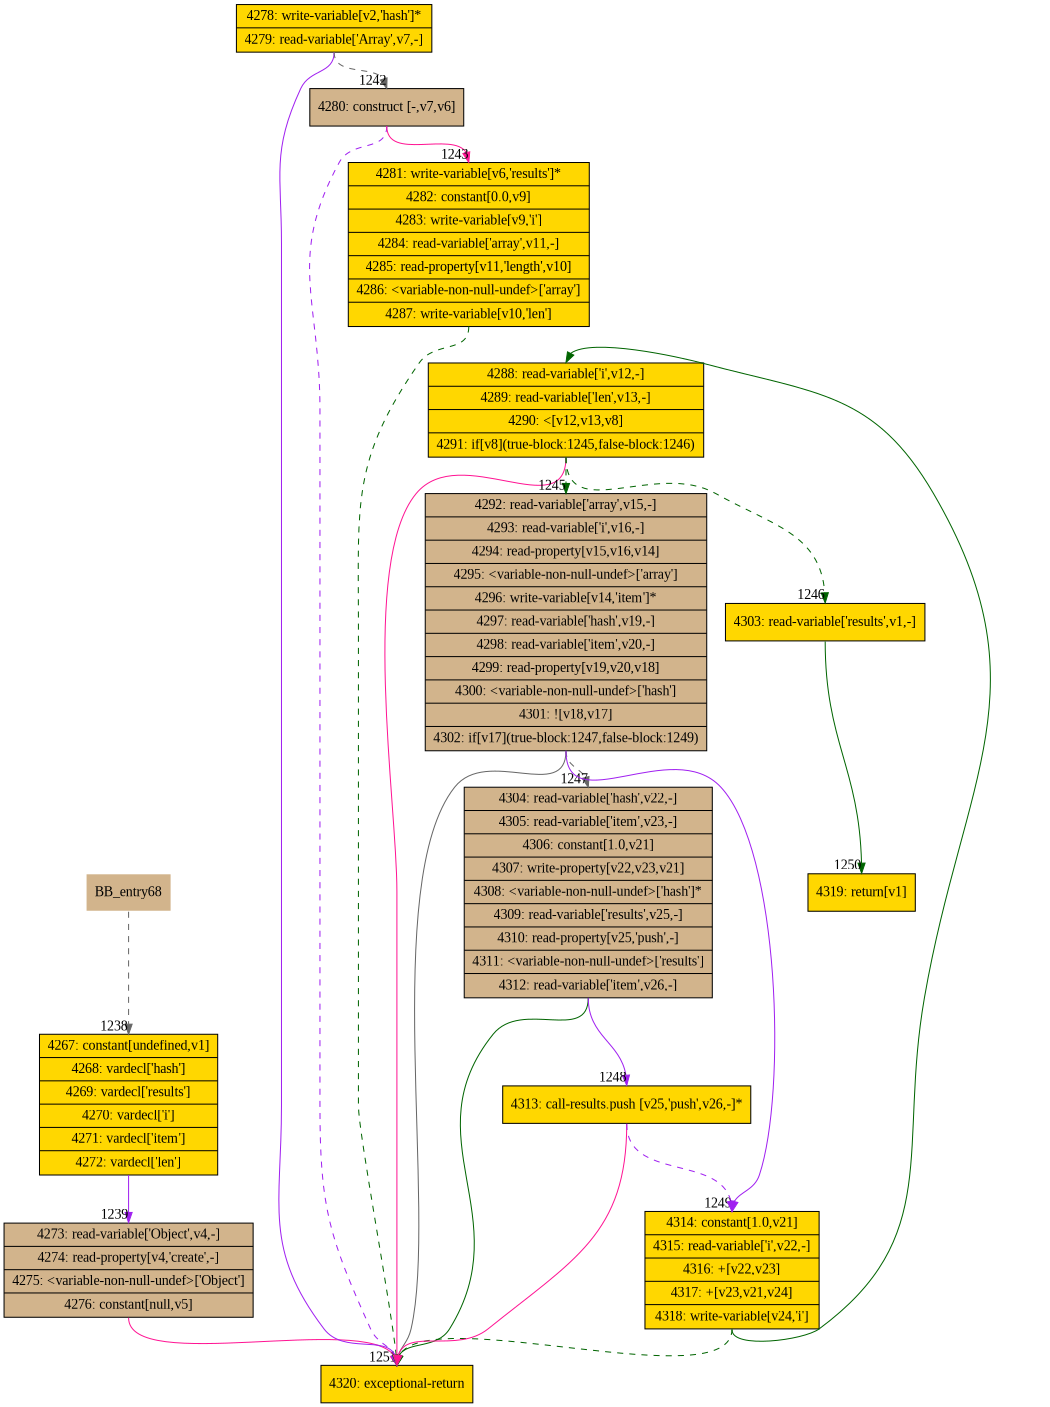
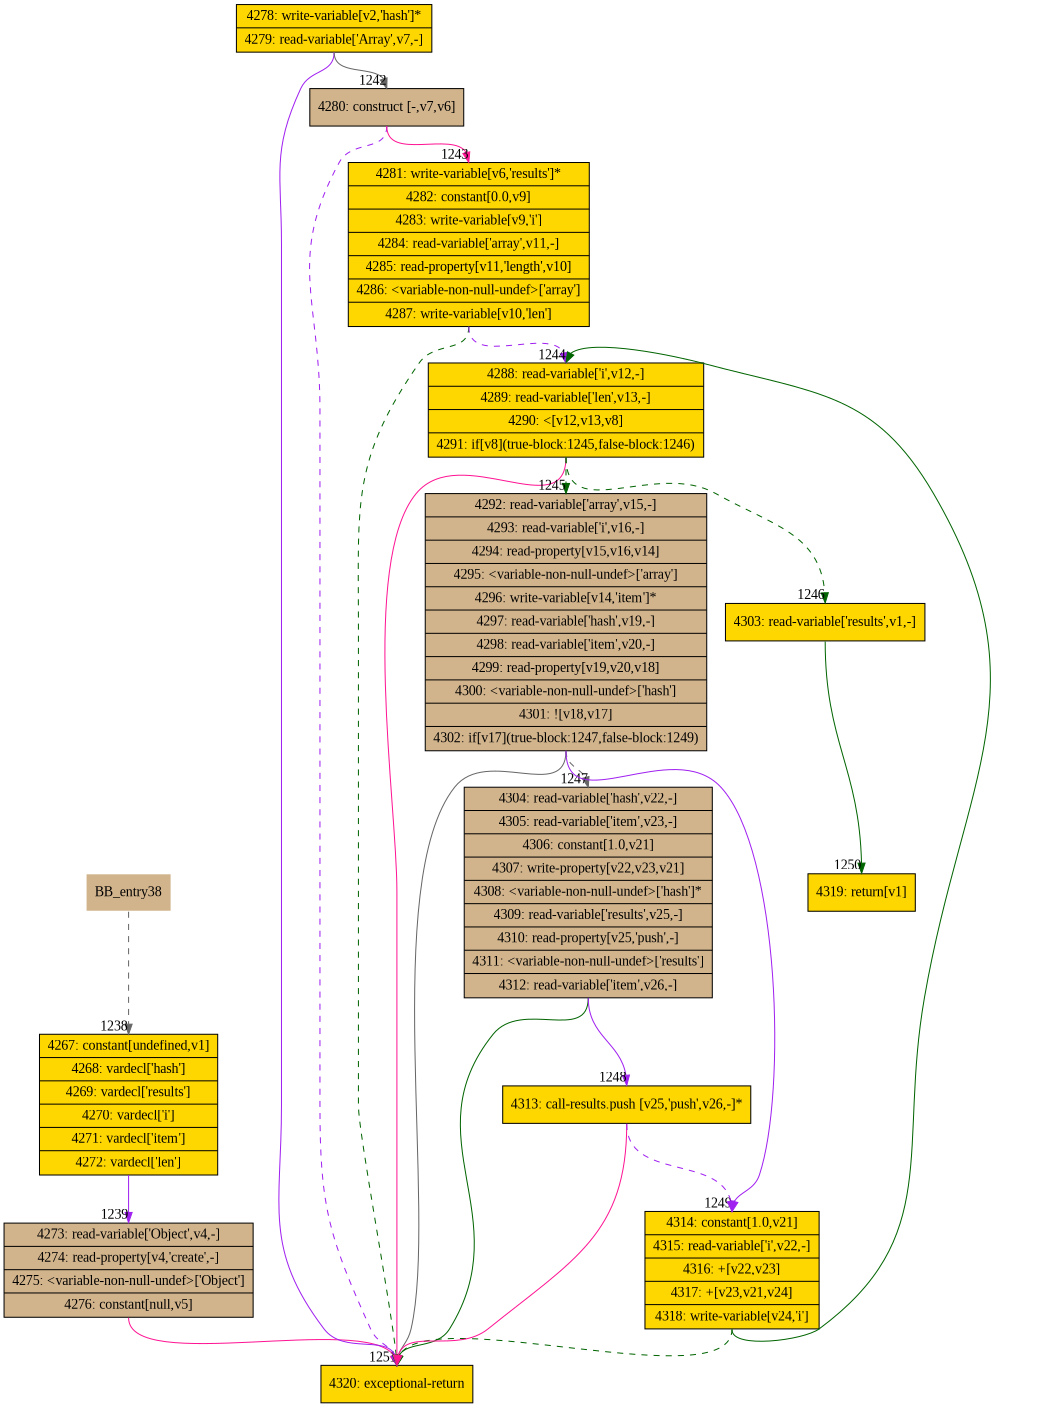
(355, 70) -> (355, 70)
none -> (512, 345)
(129, 893) -> (129, 893)
